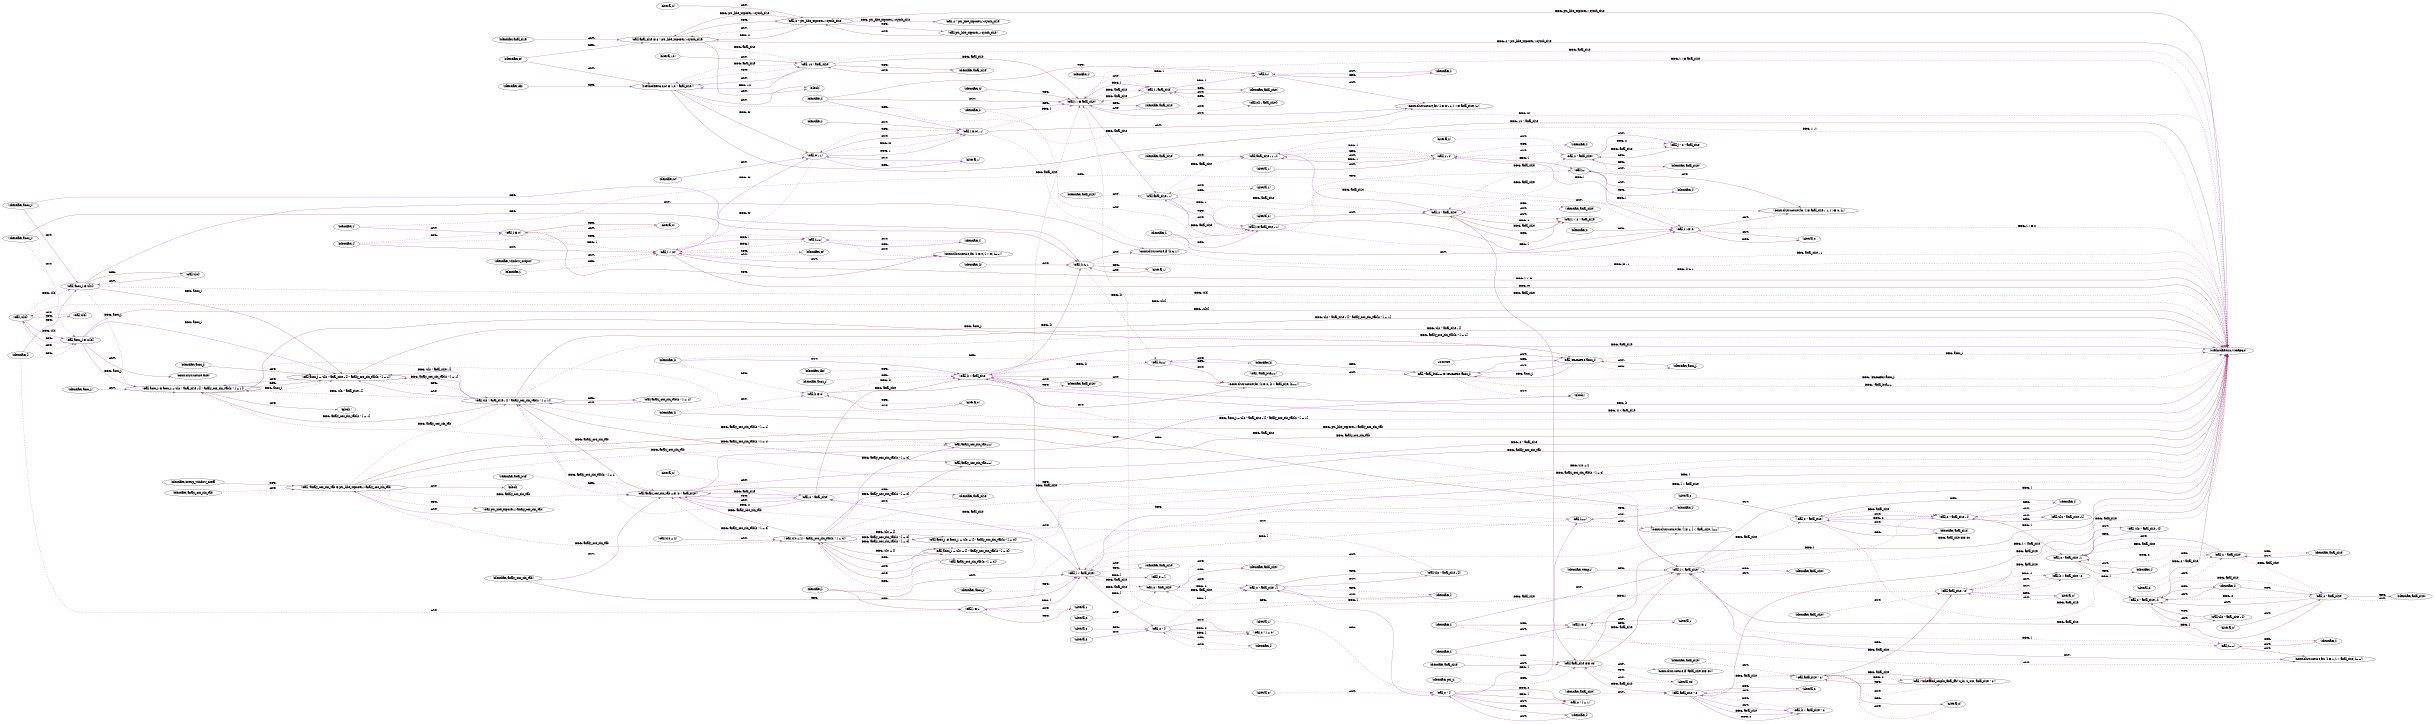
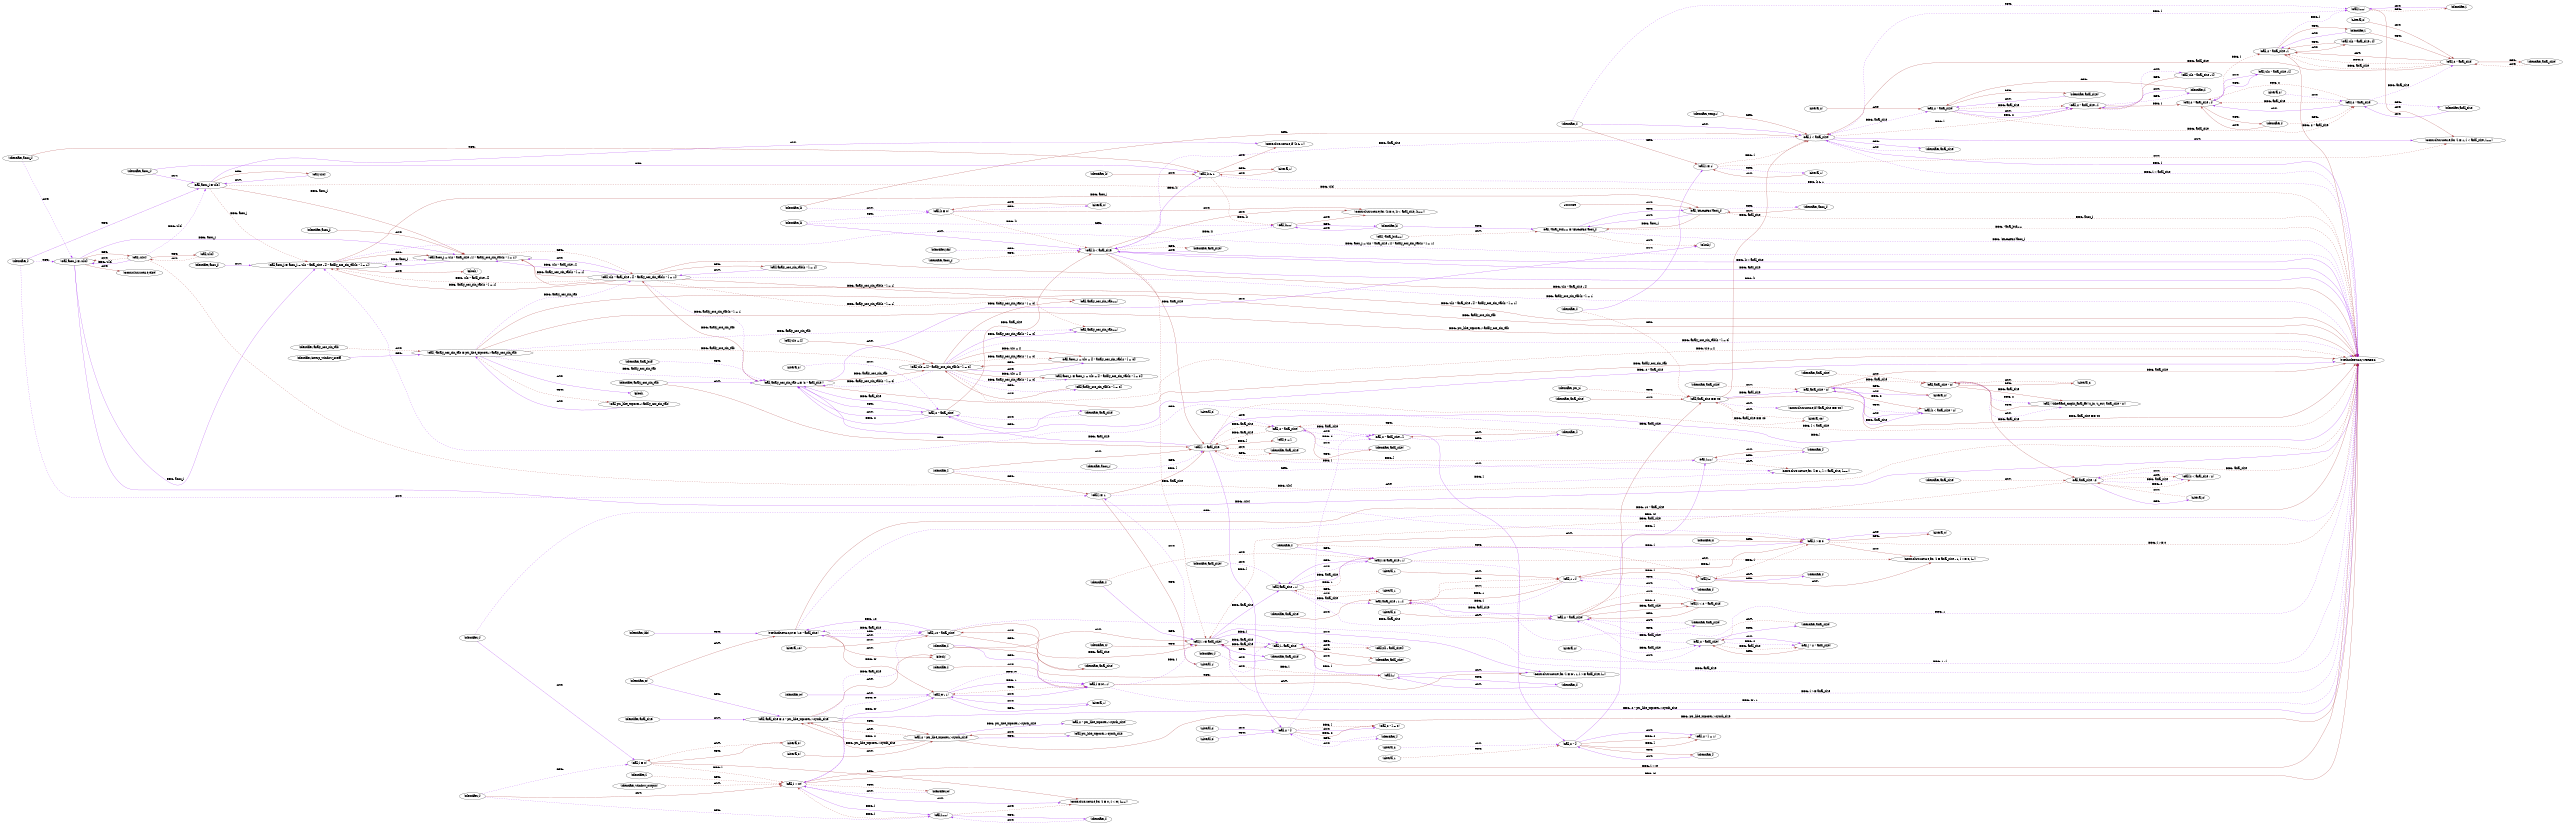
(1571, 184) -> (1696, 568)
(1810, 253) -> (1940, 612)
(1050, 337) -> (1164, 208)
(1444, 573) -> none
(1622, 670) -> (1750, 419)
